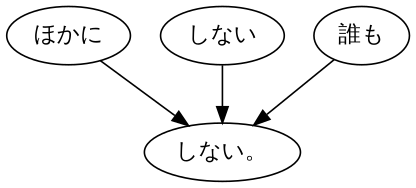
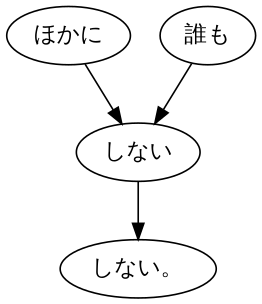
(301, 87) -> (178, 87)
(138, 88) -> (99, 87)
